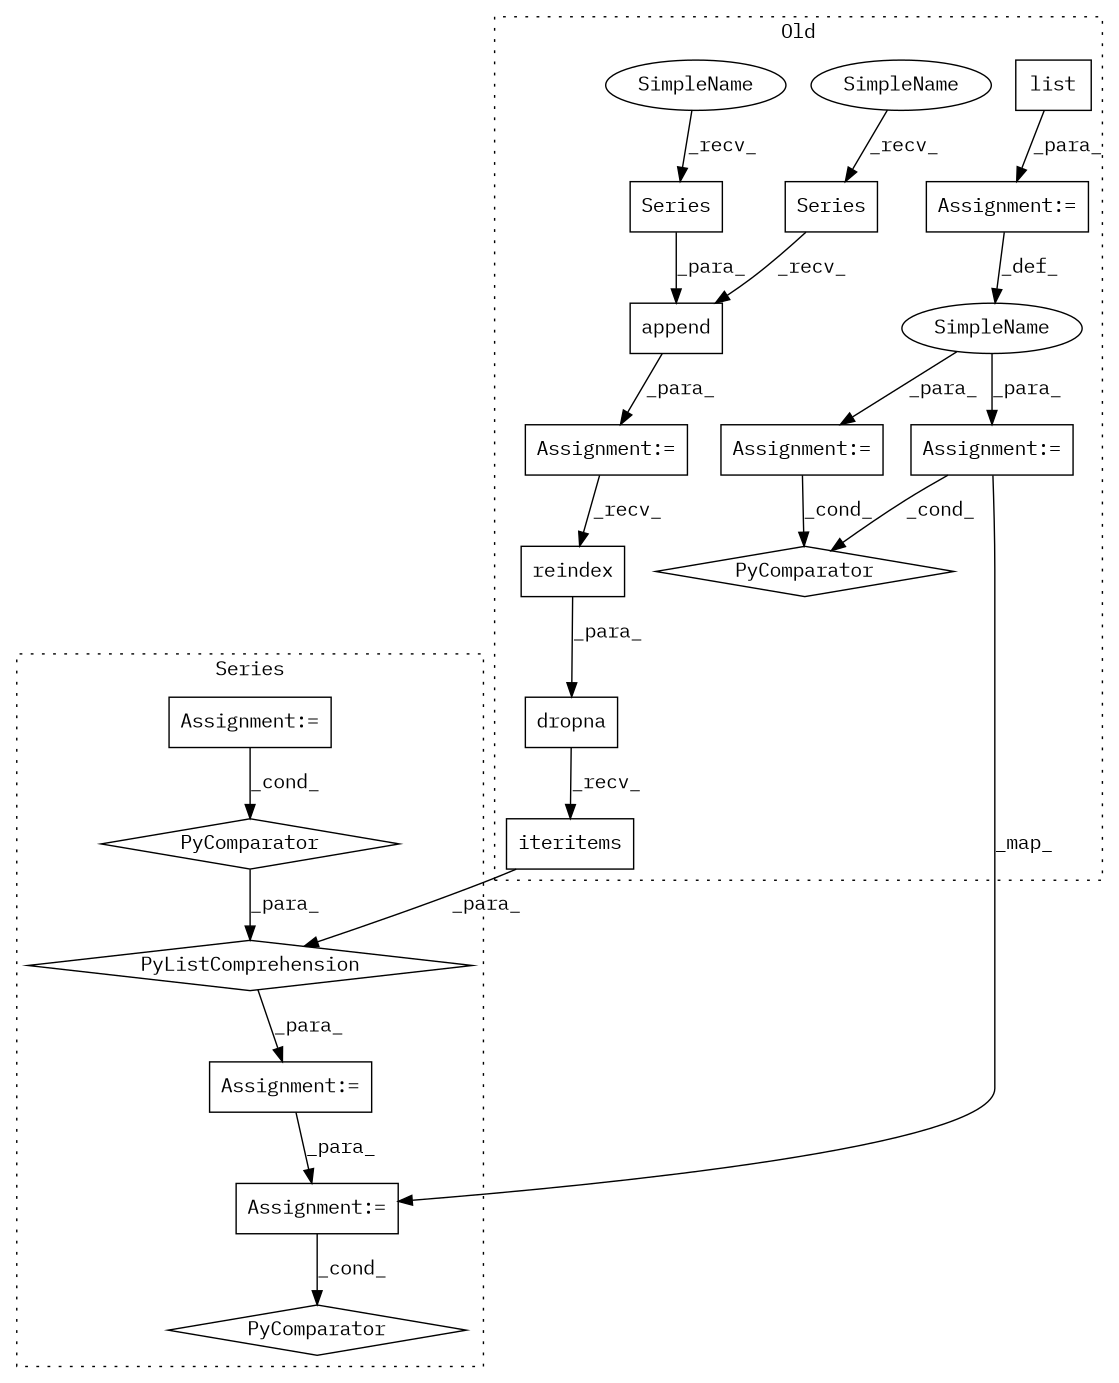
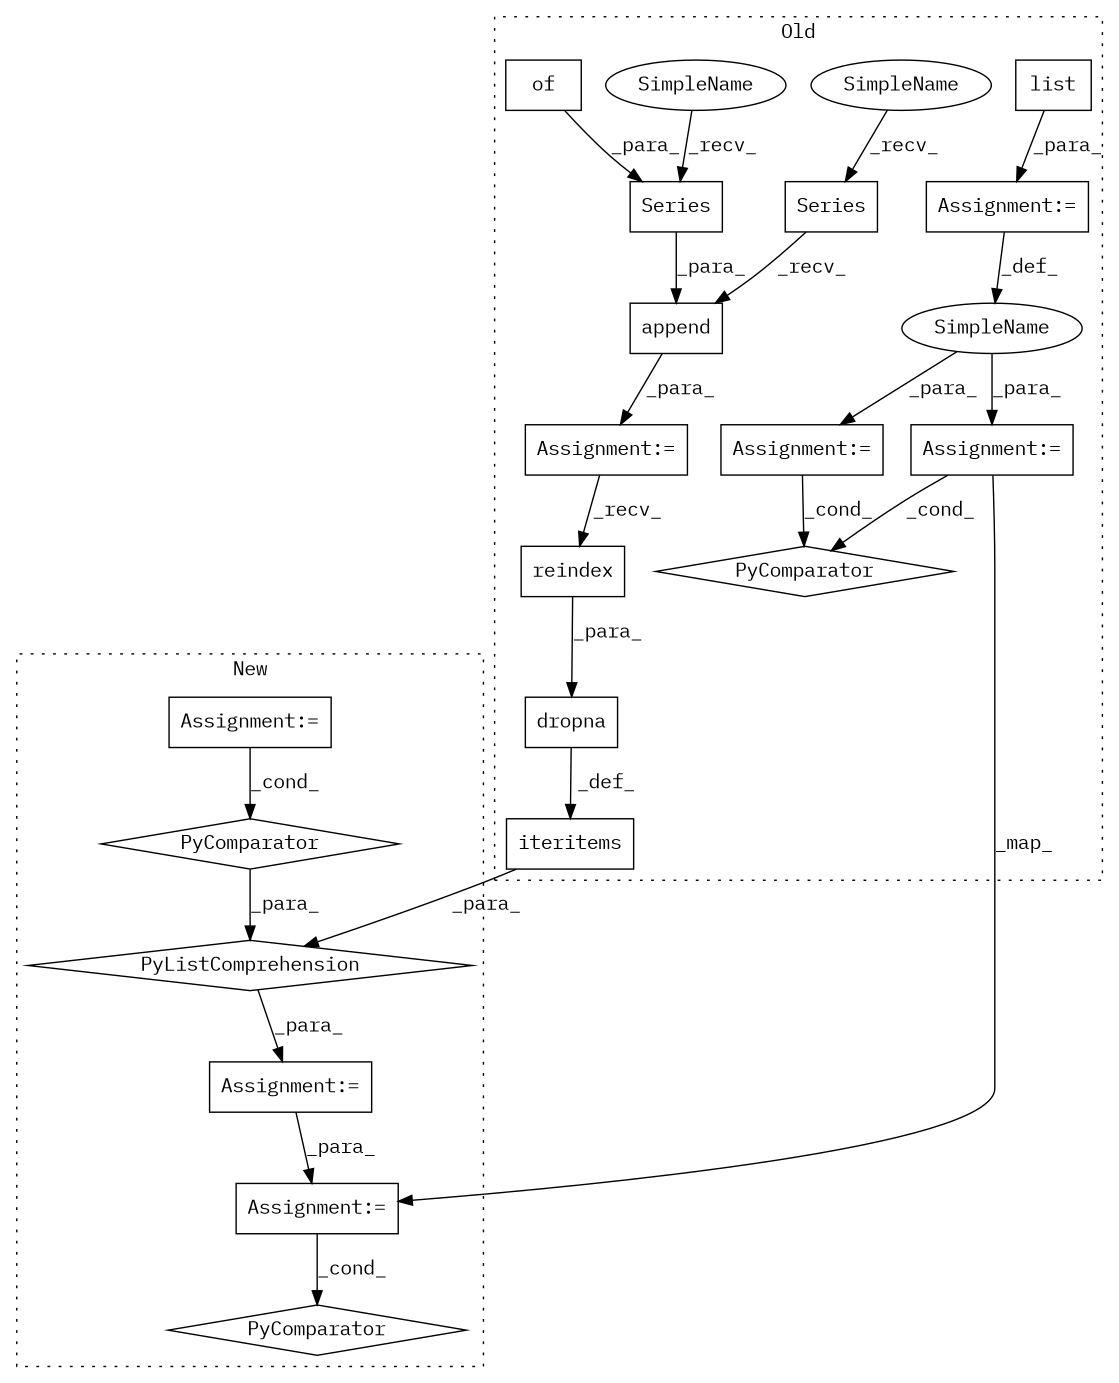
none -> (544, 85)
(250, 670) -> (250, 670)
(606, 783) -> (606, 783)
